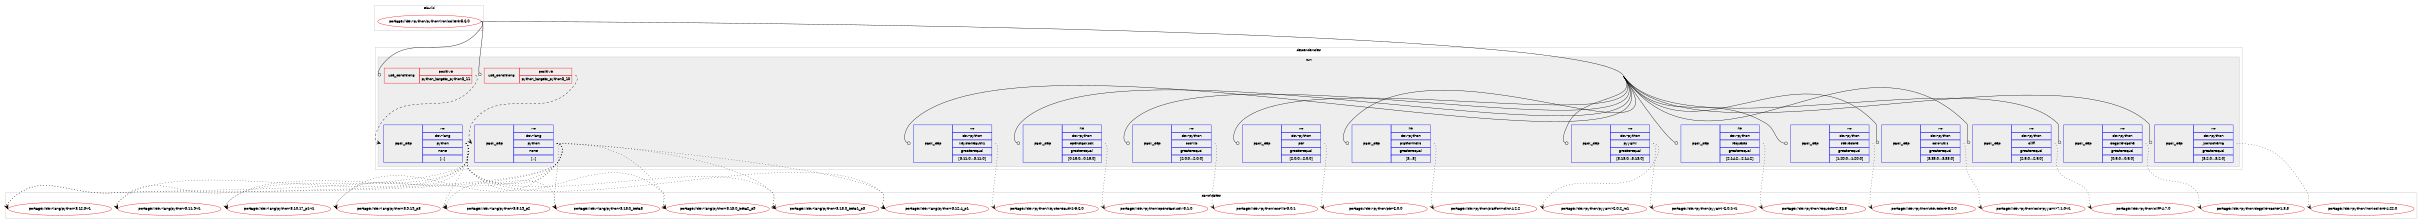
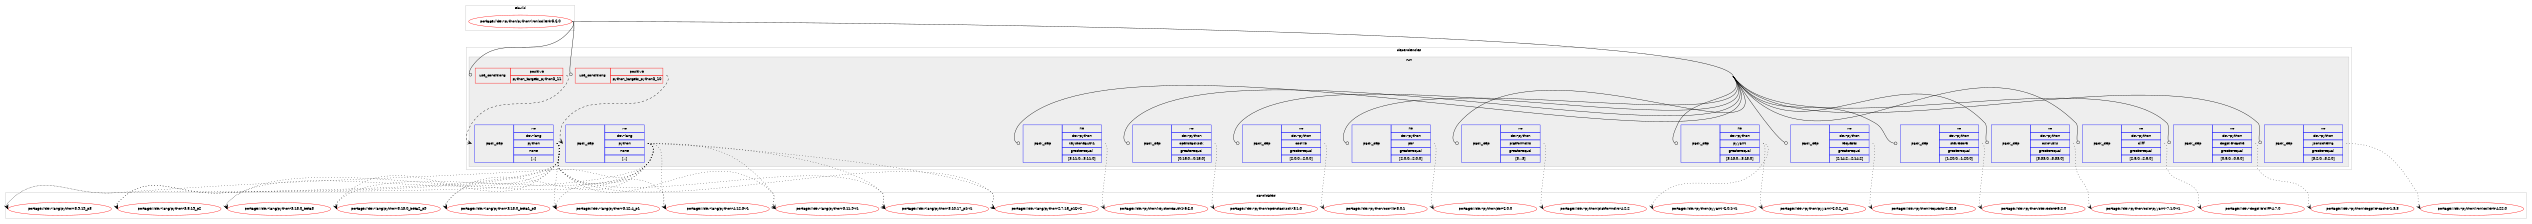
(60, 209) -> (718, 209)
none -> (1047, 209)
(2143, 209) -> (2253, 209)
